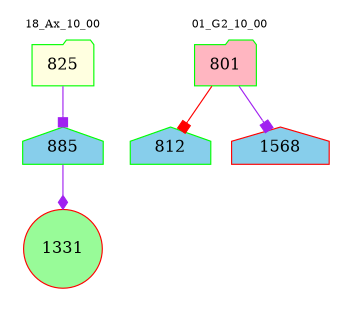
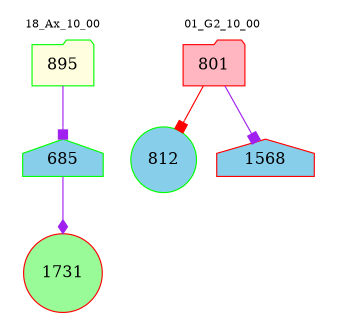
(63, 65) -> (63, 65)
(225, 65) -> (214, 65)
(63, 148) -> (63, 160)
(171, 148) -> (164, 160)
(63, 249) -> (63, 273)
